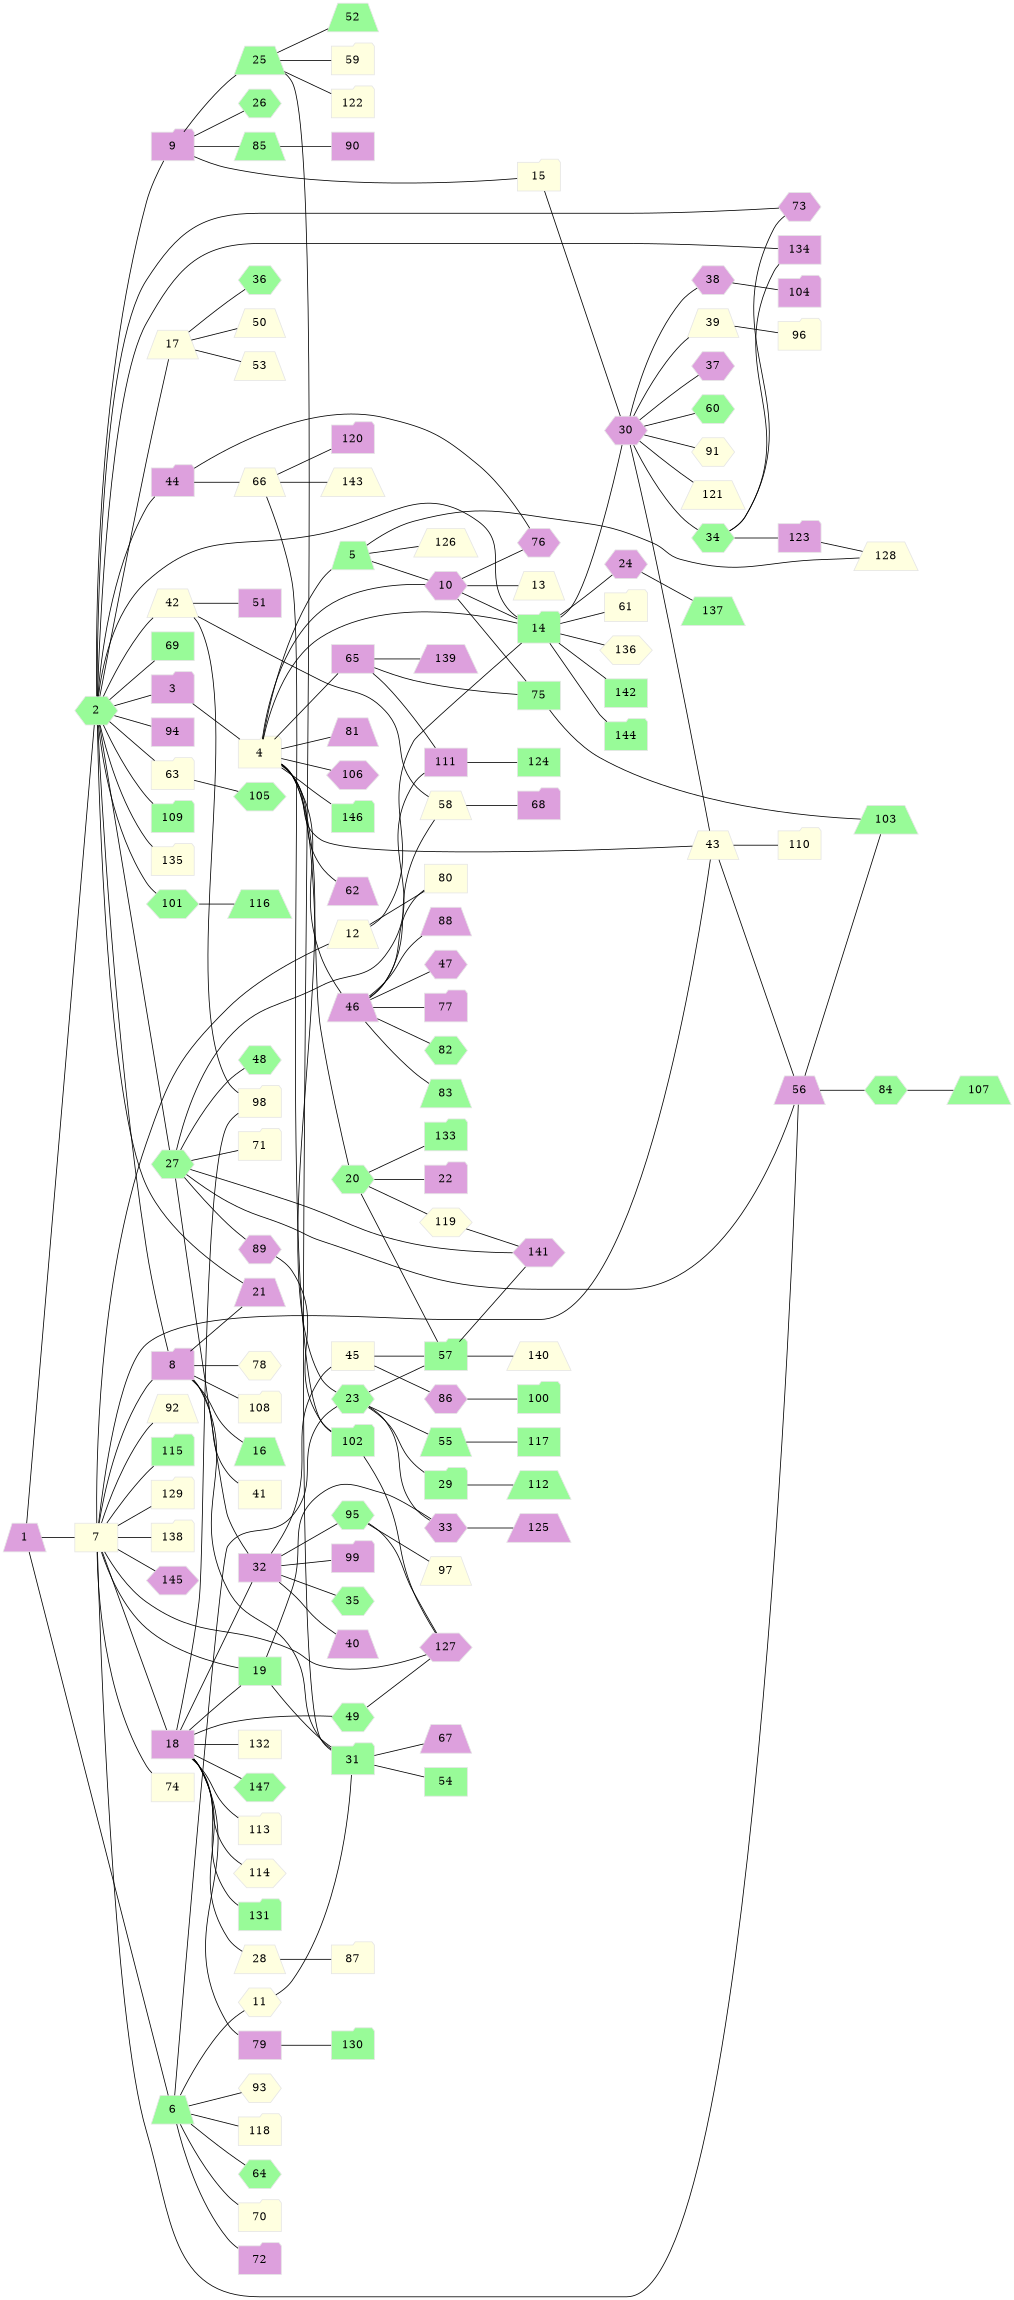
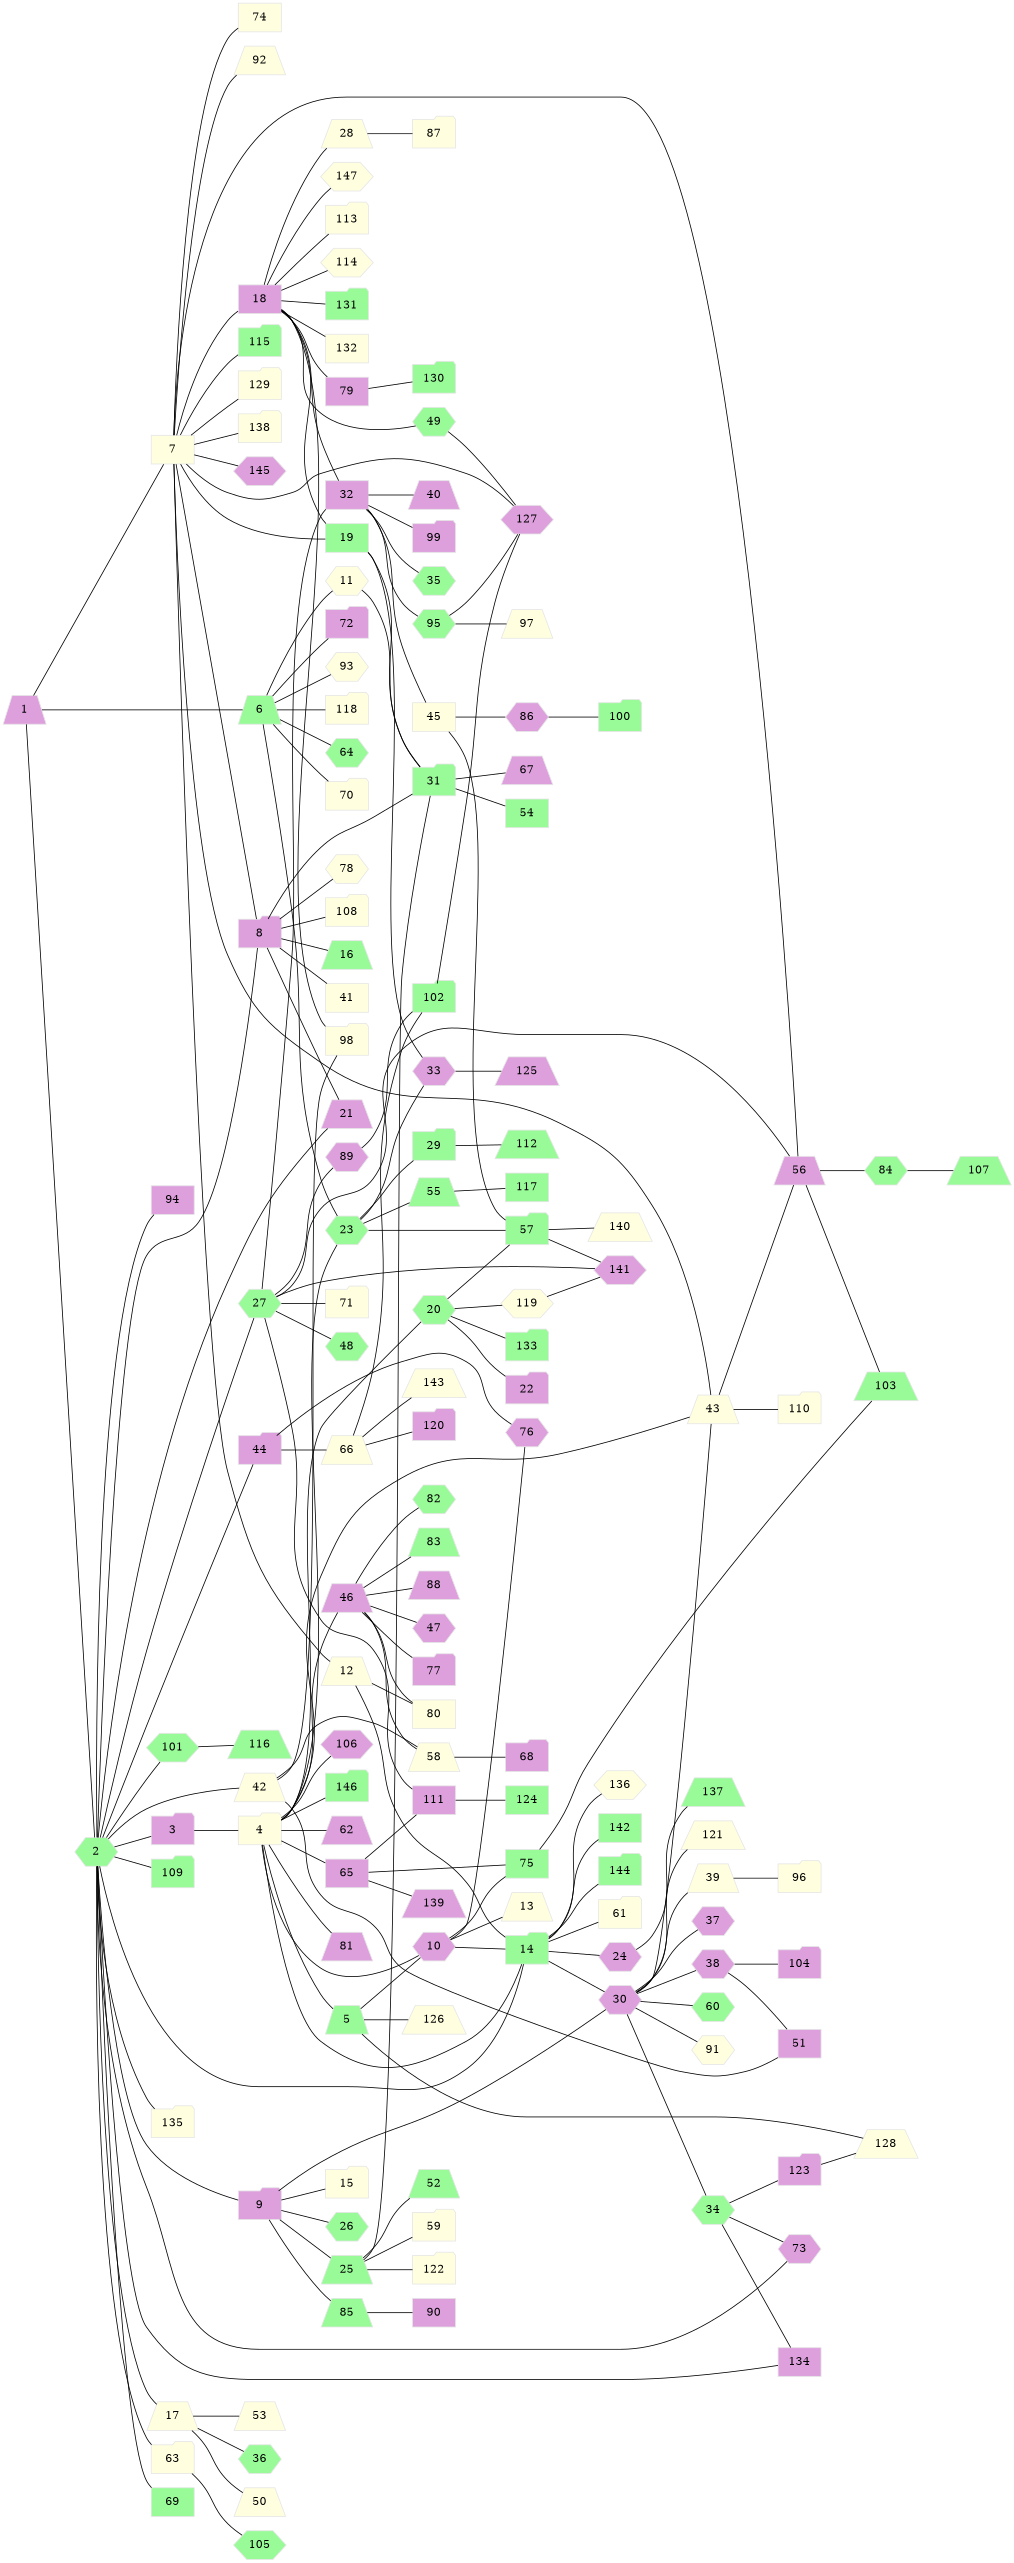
(582, 304) -> (446, 2108)
(260, 1787) -> (347, 177)
none -> (760, 1999)
